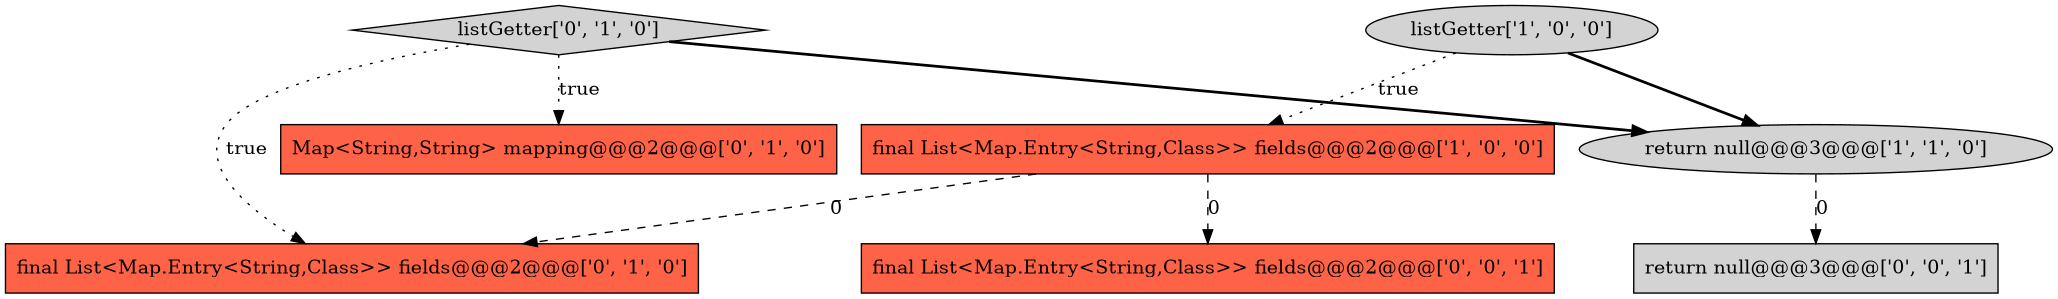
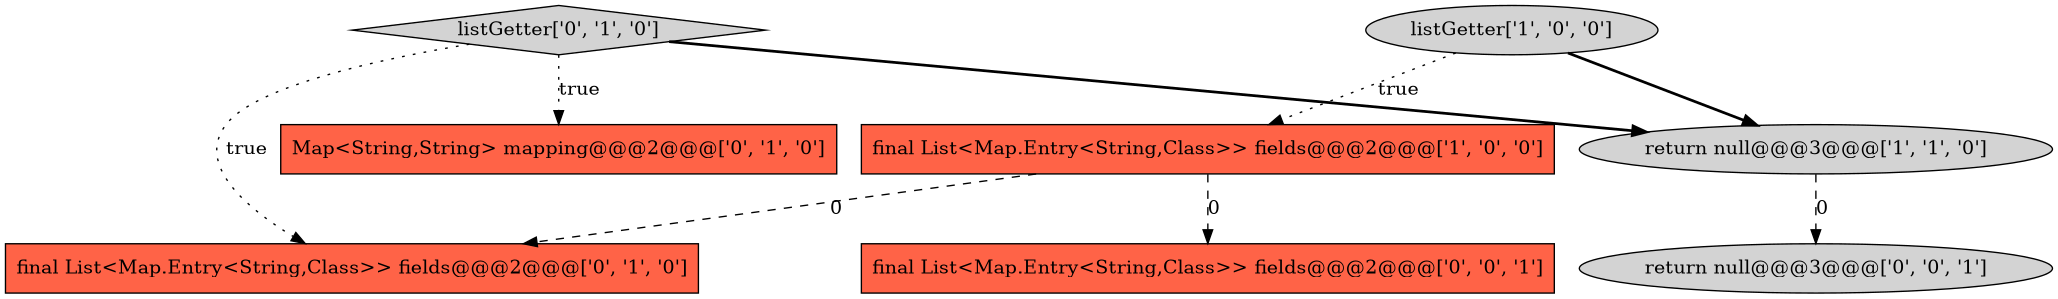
(1816, 268) -> (1816, 268)
